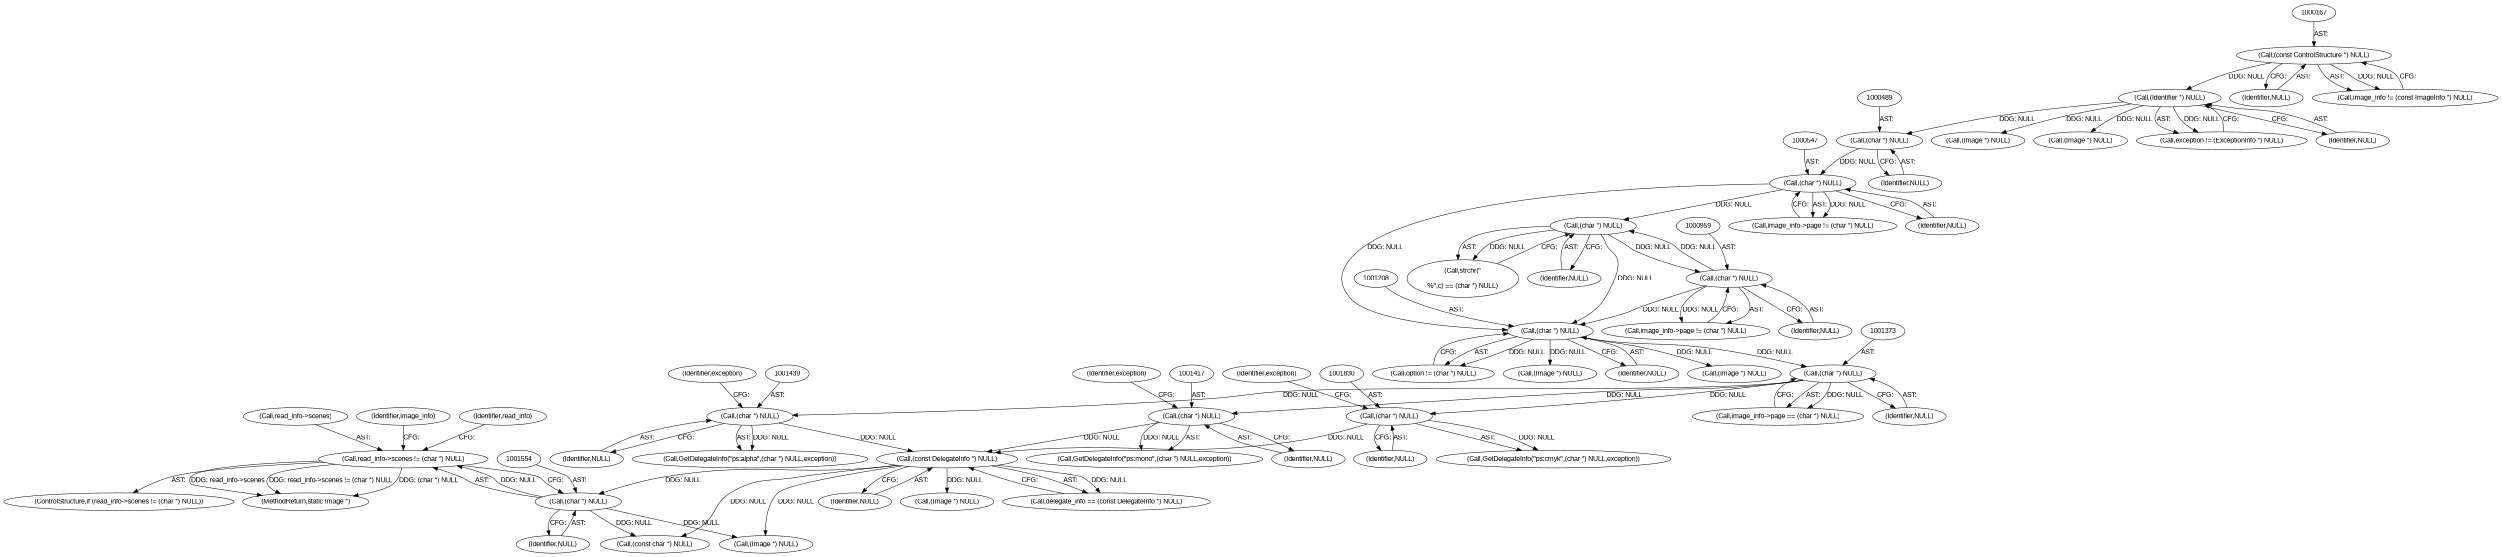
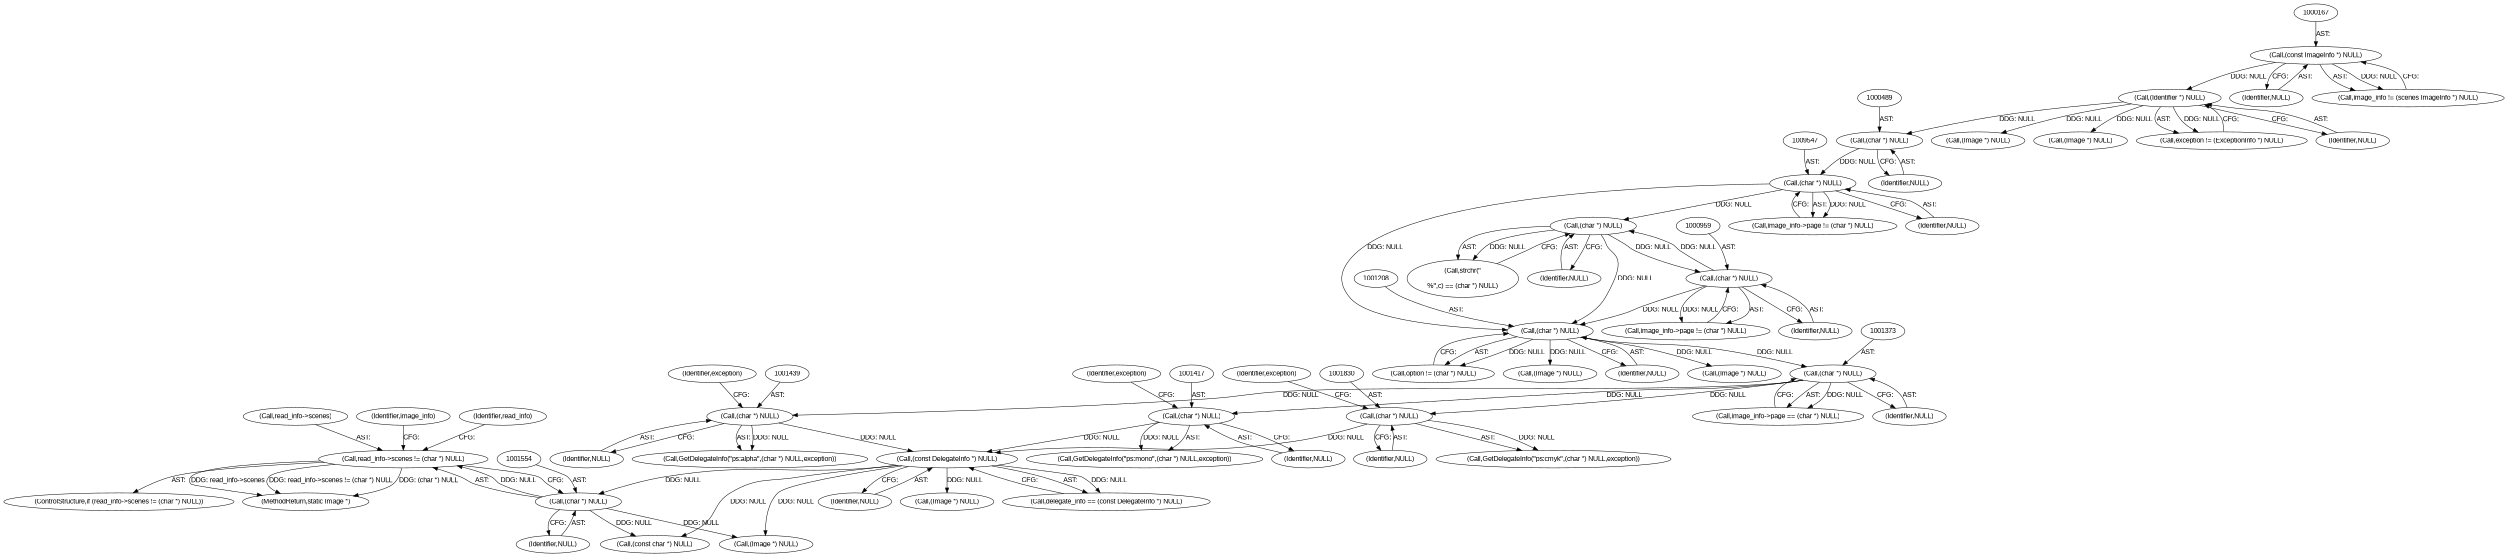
(2314, 55) -> (2316, 55)
(2405, 98) -> (2408, 98)
(1805, 141) -> (1805, 141)
